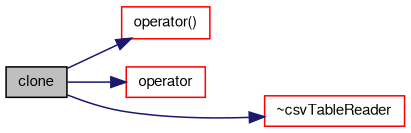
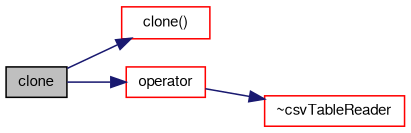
(166, 23) -> (166, 23)
(157, 115) -> (227, 93)
